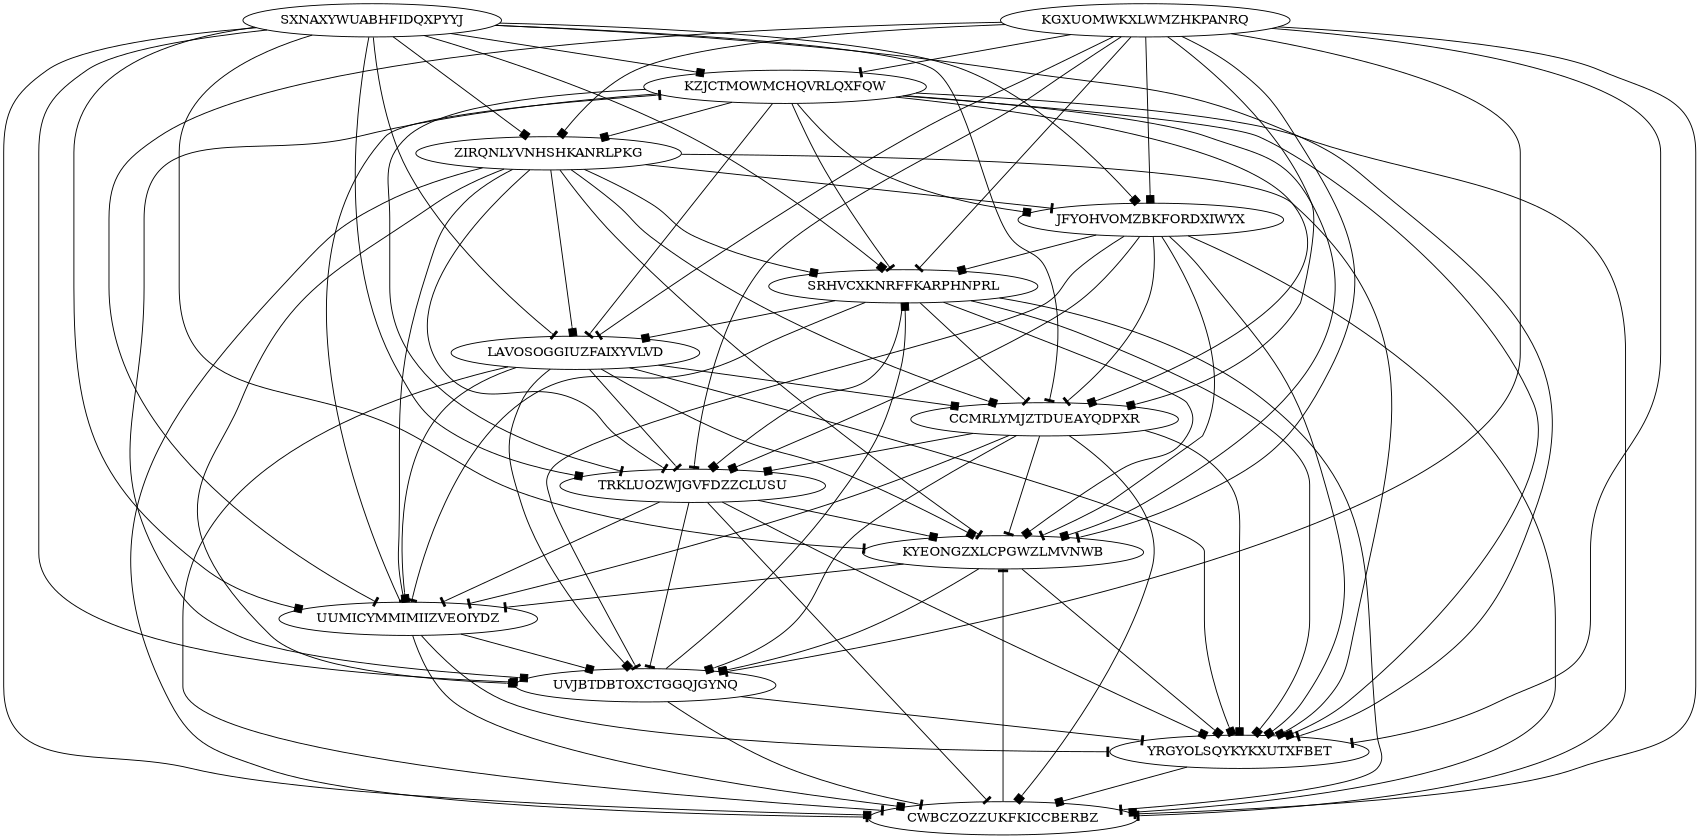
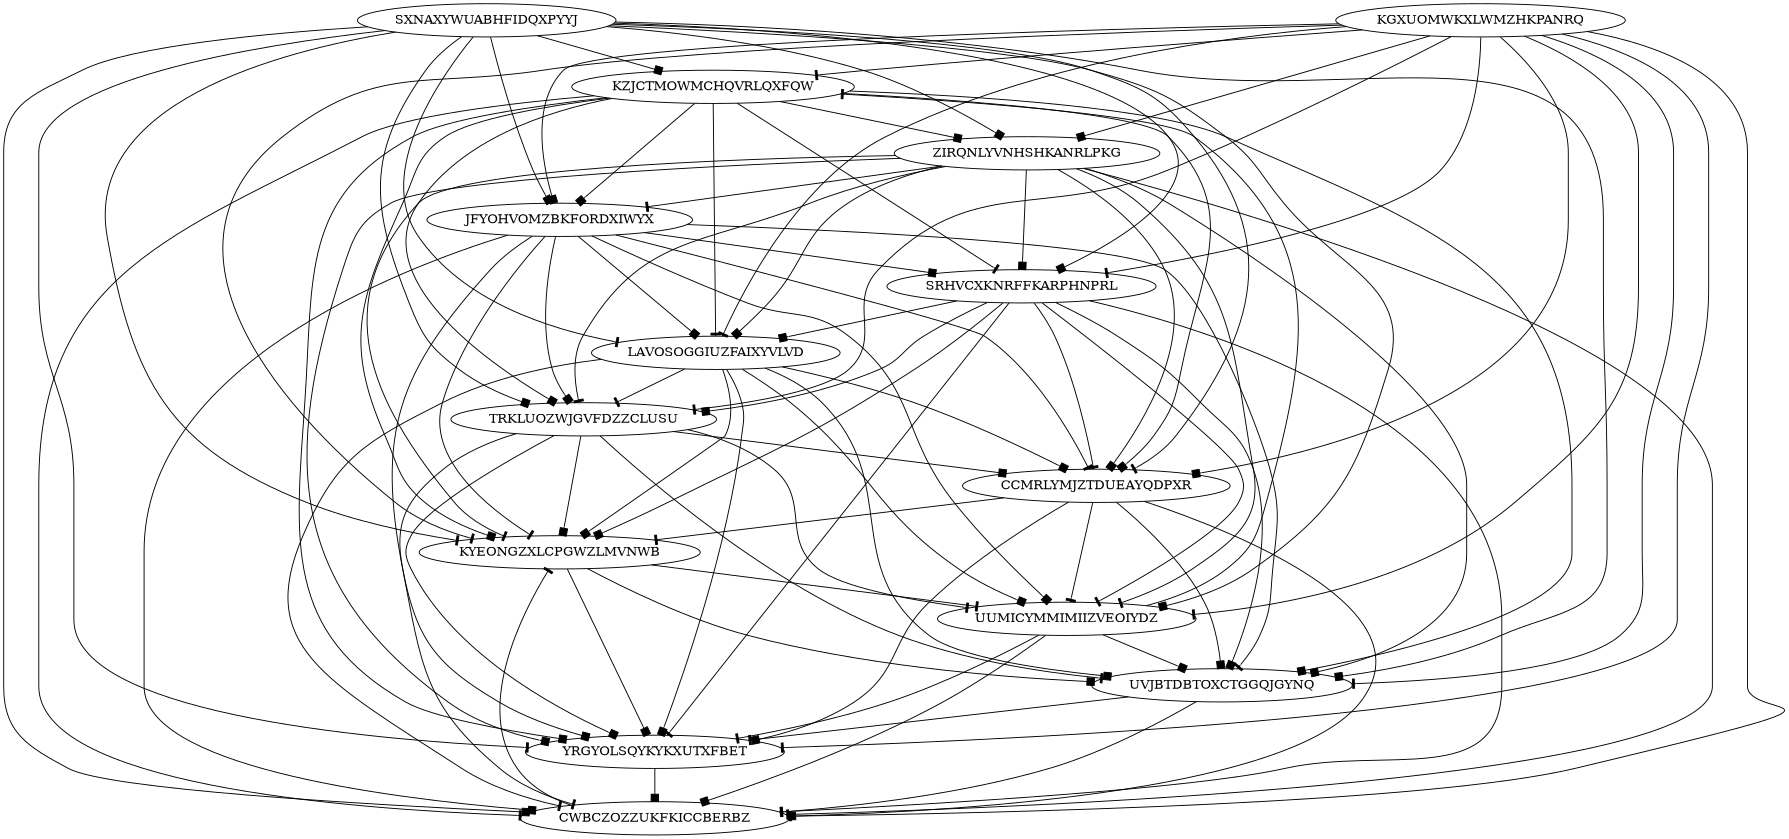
(390, 243) -> (407, 230)
none -> (634, 283)
none -> (867, 353)
(1269, 429) -> (848, 506)
(878, 451) -> (827, 451)
(818, 523) -> (1238, 439)
